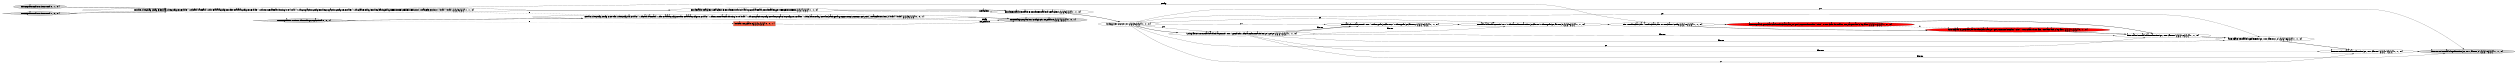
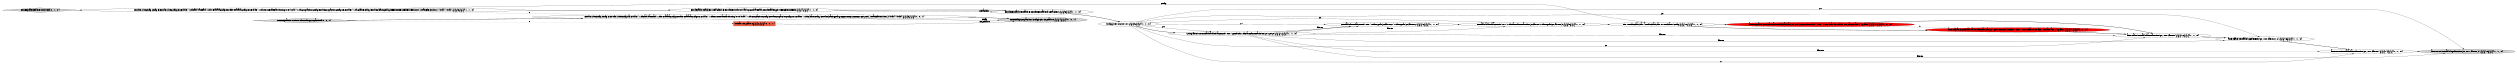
(40, 7) -> (40, 10)
(40, 14) -> none
